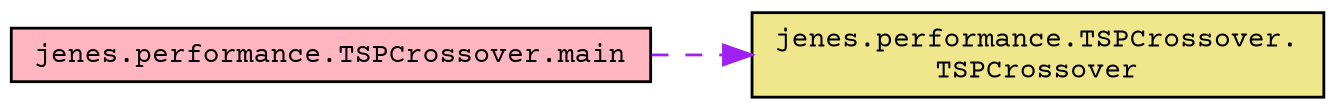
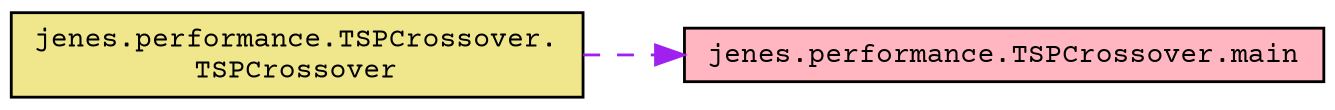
(687, 55) -> (619, 55)
